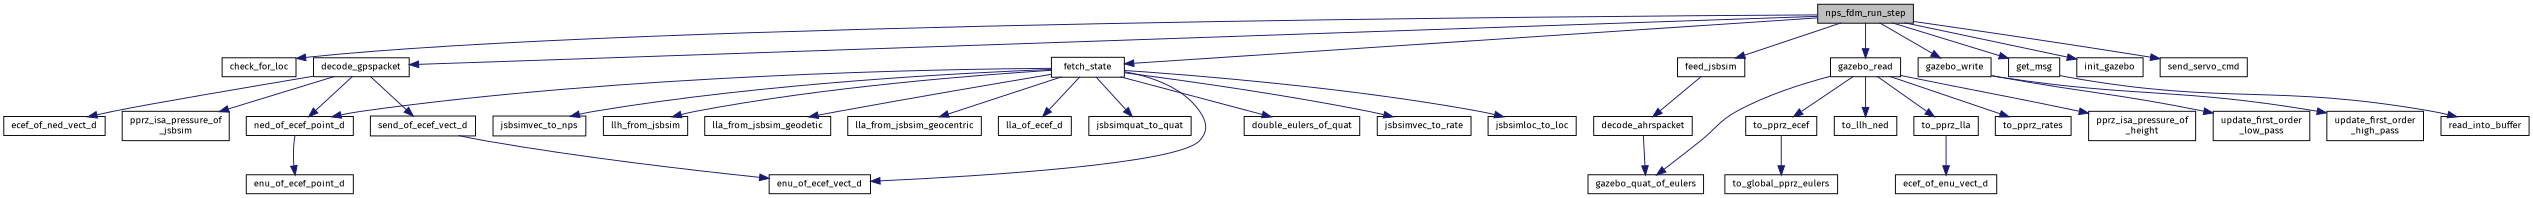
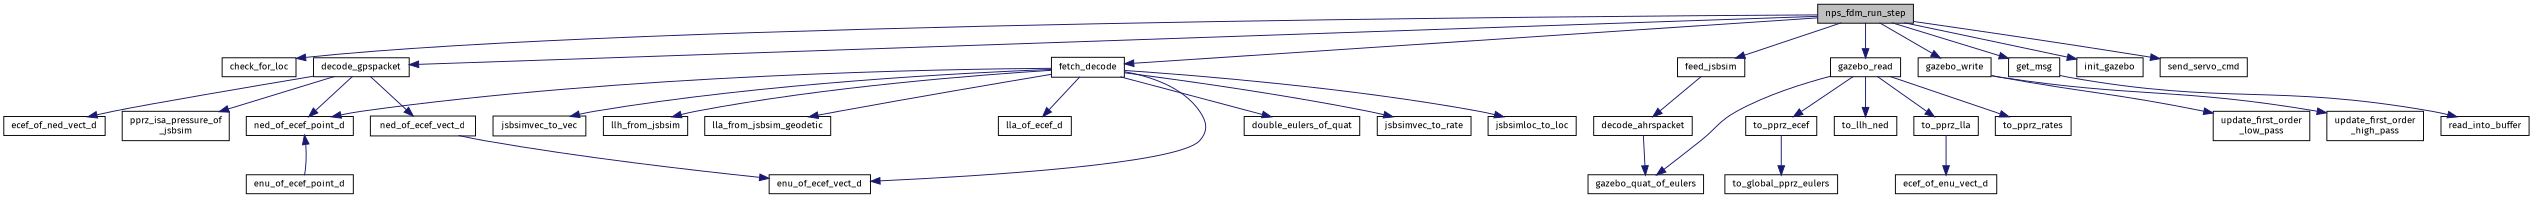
(1088, 67) -> (1088, 67)
(423, 126) -> (423, 126)
(539, 126) -> (539, 126)
(915, 126) -> none
(1140, 126) -> none
(2142, 126) -> none
(293, 150) -> (306, 160)
